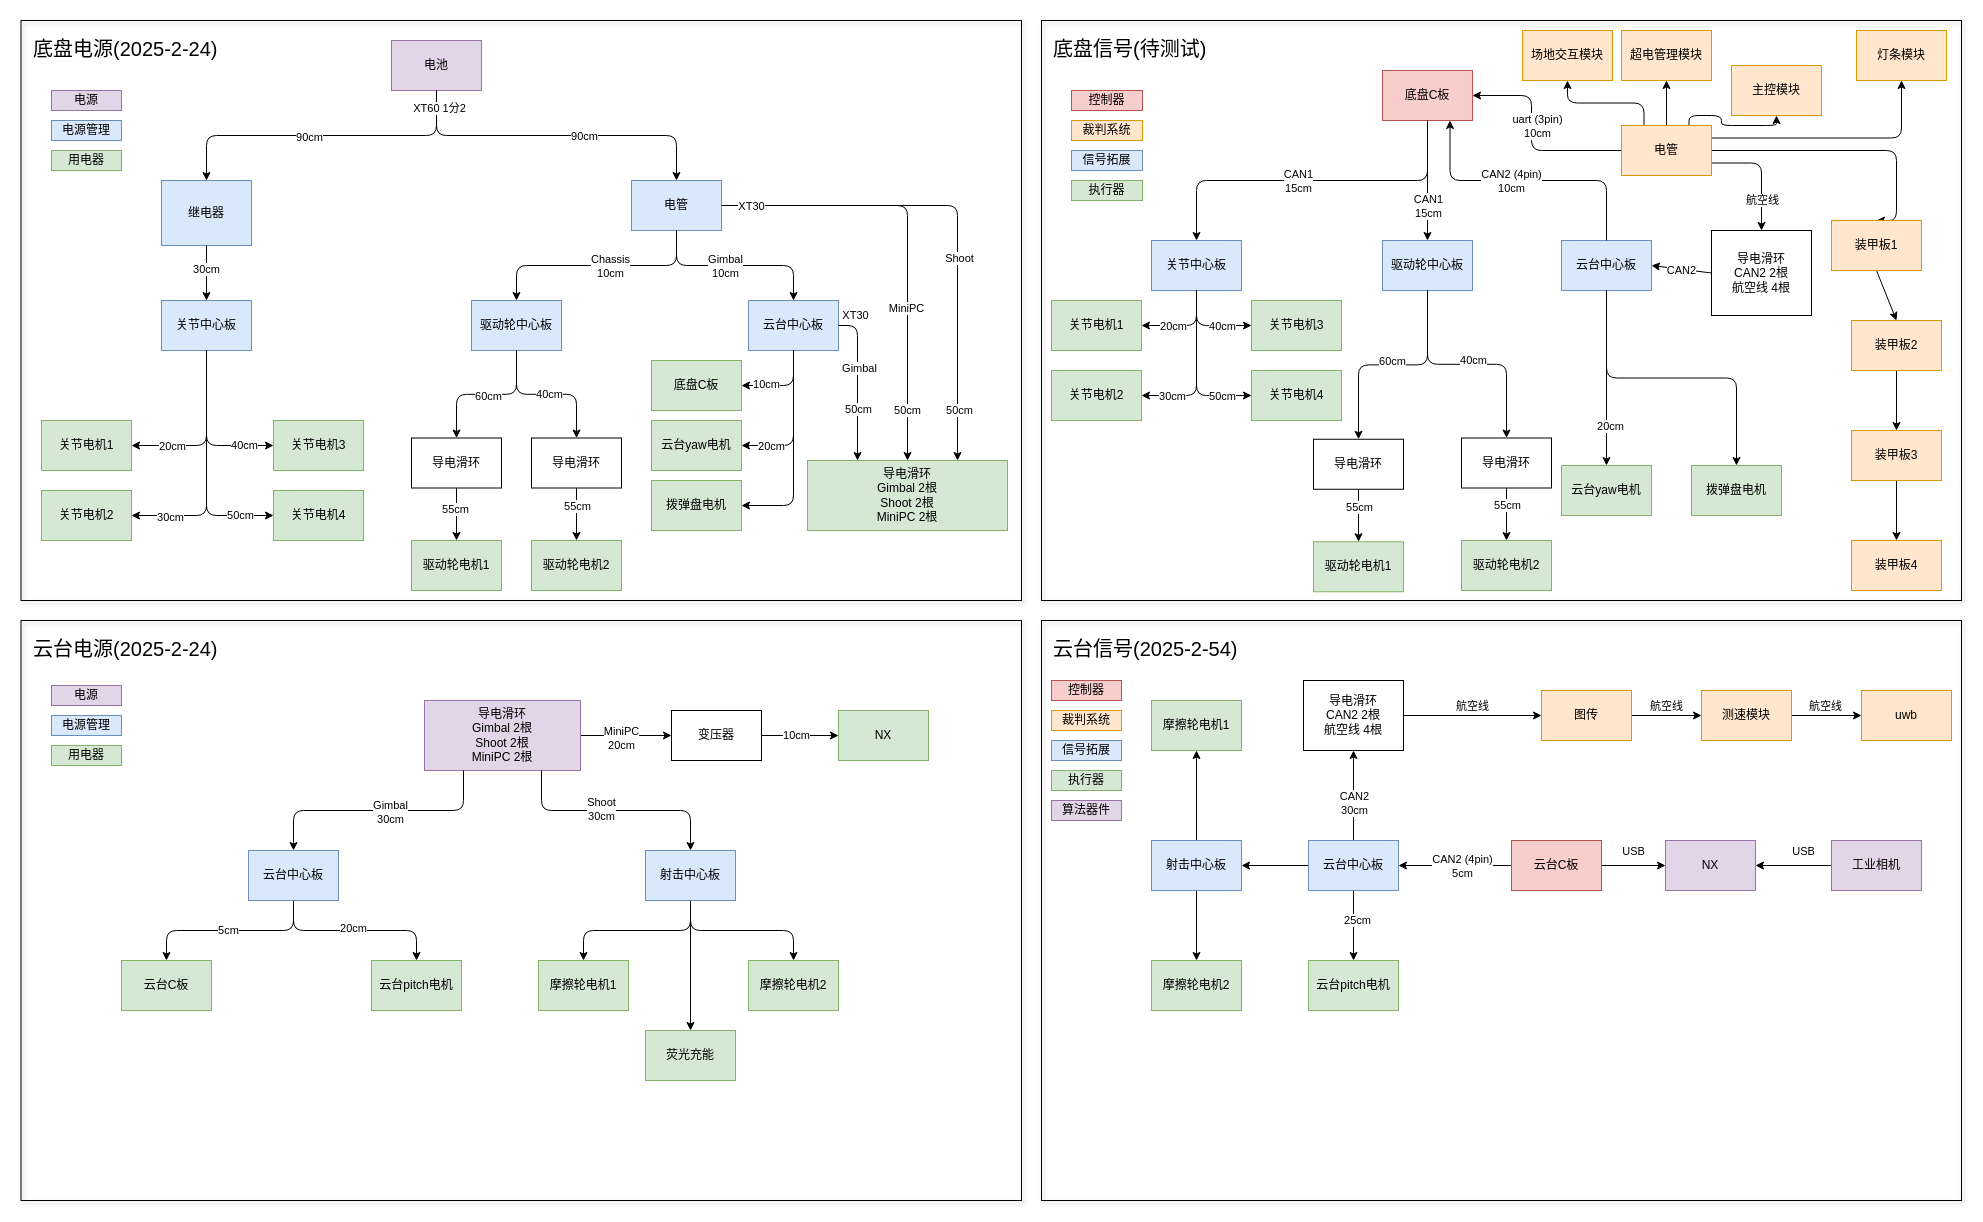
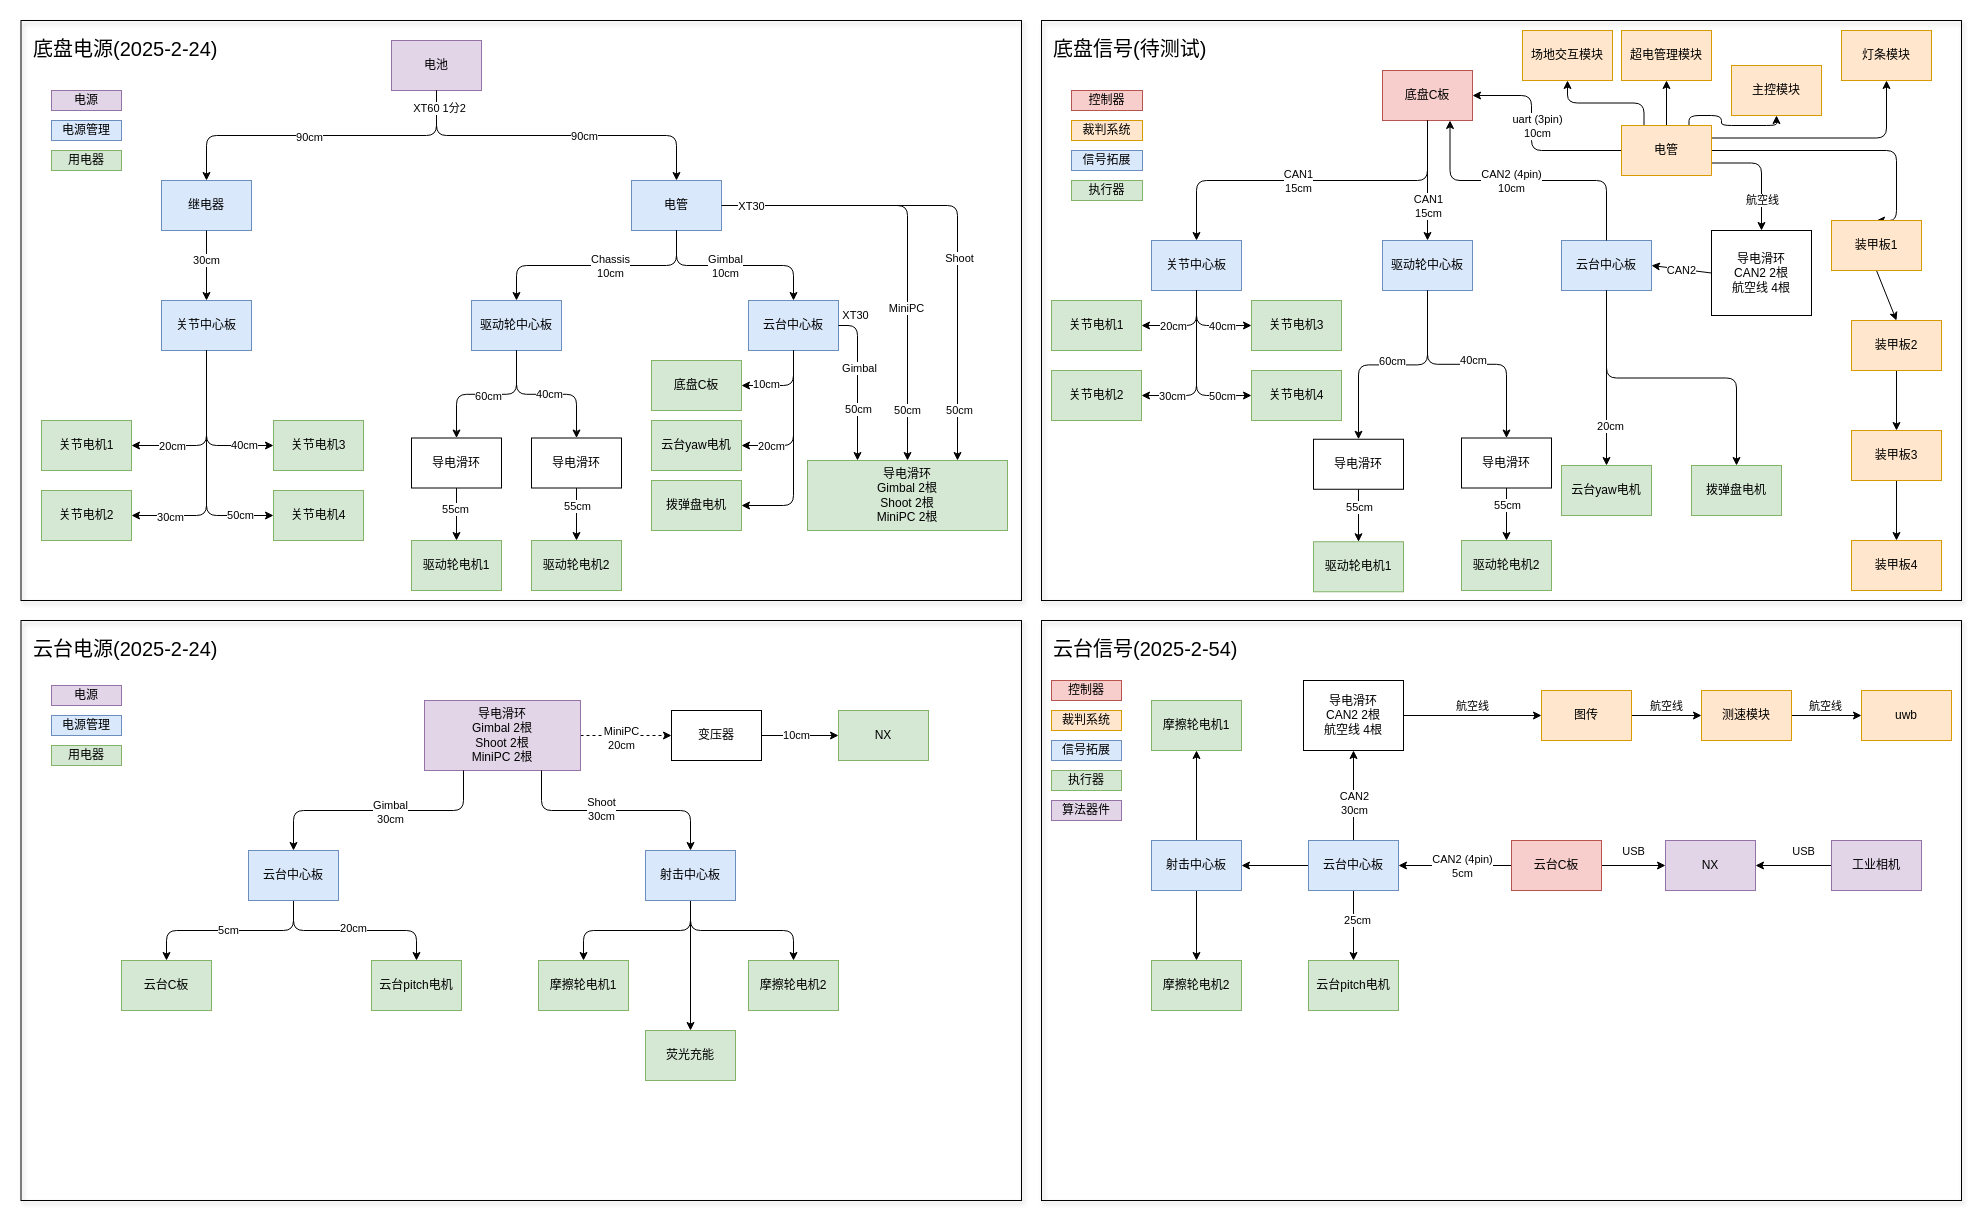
(1902, 56) -> (1887, 56)
(207, 213) -> (207, 206)
(651, 736) -> (651, 736)
